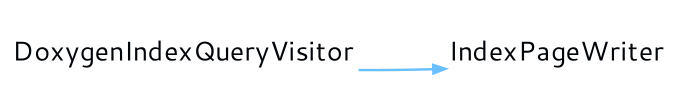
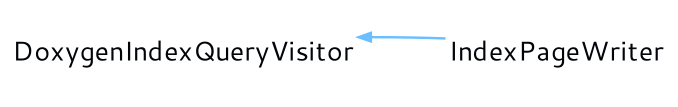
(396, 70) -> (408, 37)
